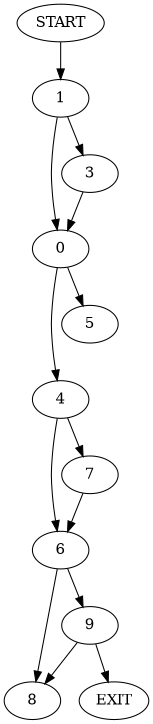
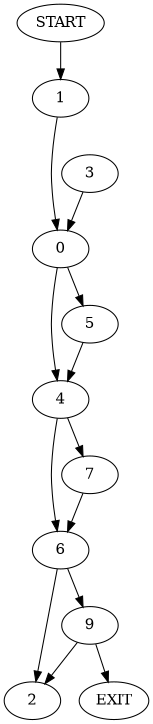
(73, 131) -> none
none -> (77, 357)
(32, 701) -> (32, 701)
